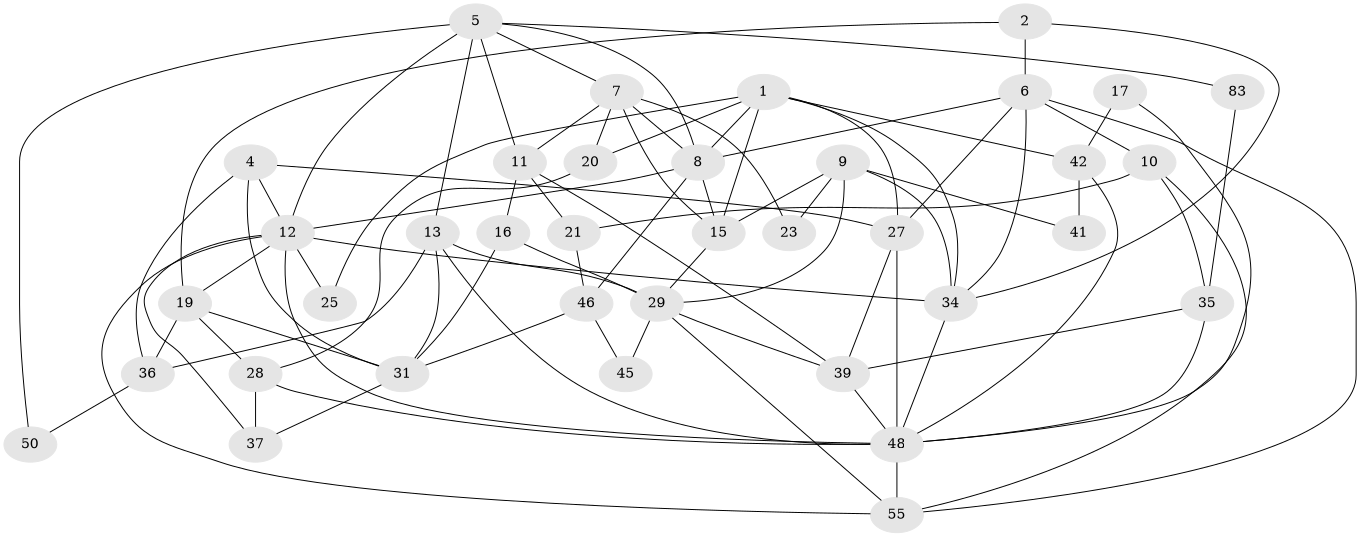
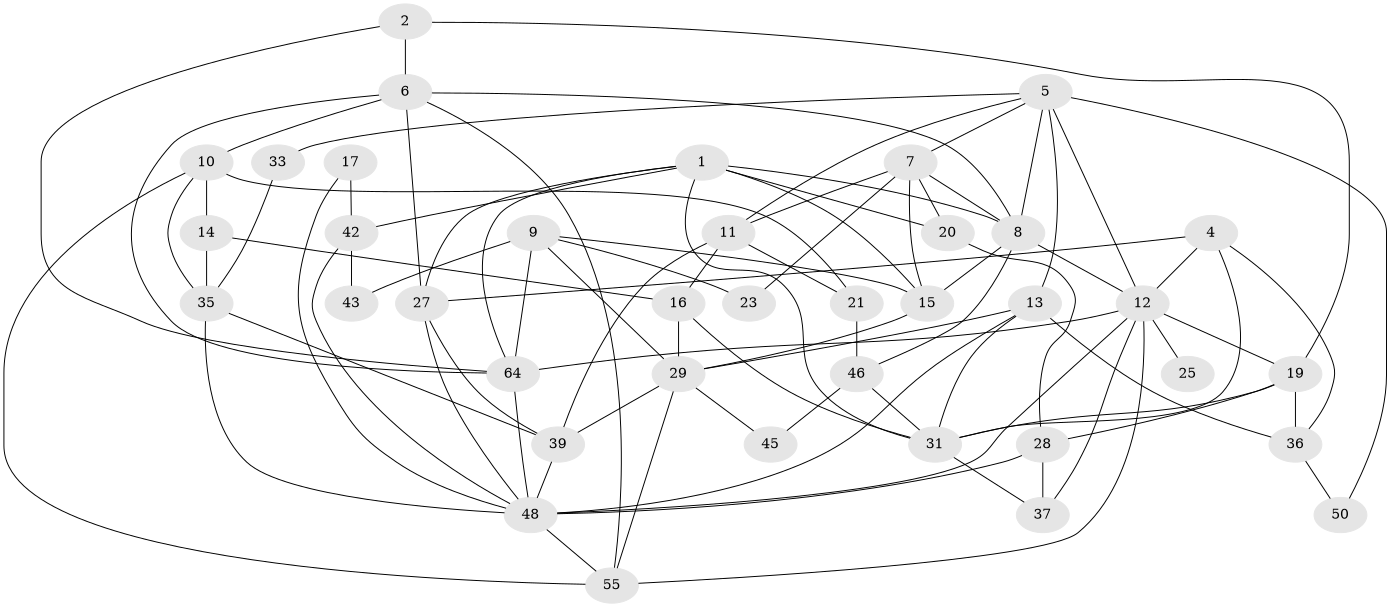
(1238, 92) -> (278, 163)
(506, 139) -> (796, 303)
none -> (207, 233)
(1079, 233) -> (352, 304)
(951, 304) -> (513, 374)
